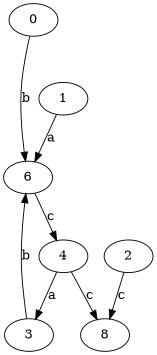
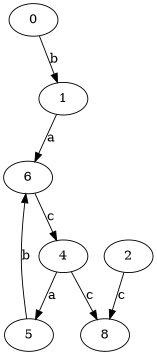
(21, 94) -> (47, 55)
(29, 335) -> (29, 335)
